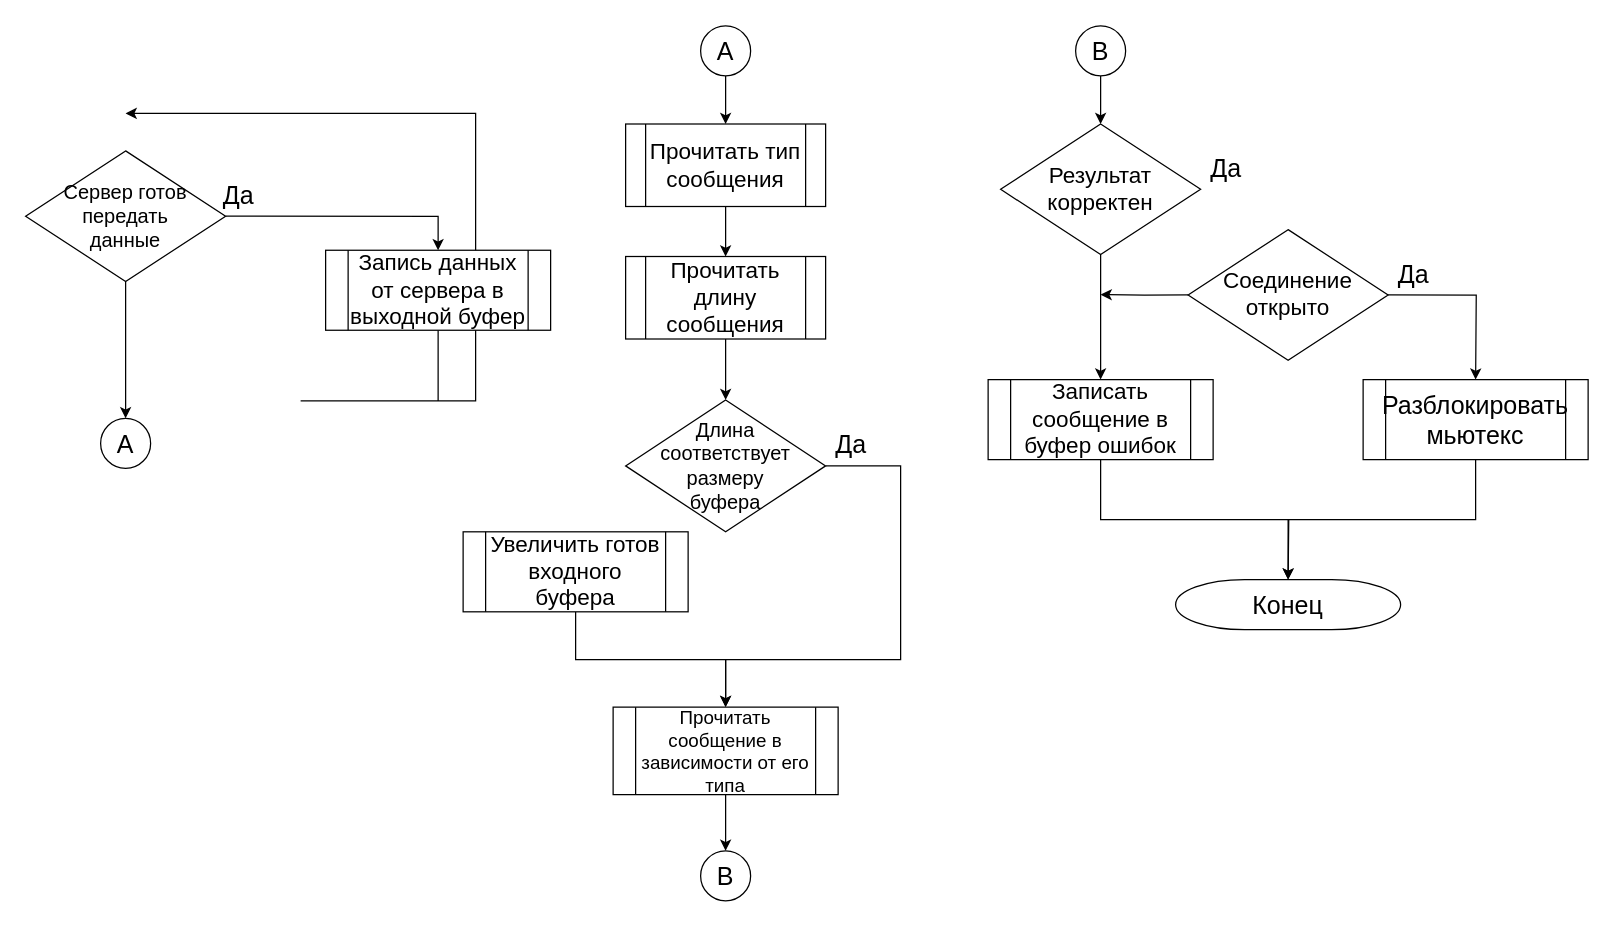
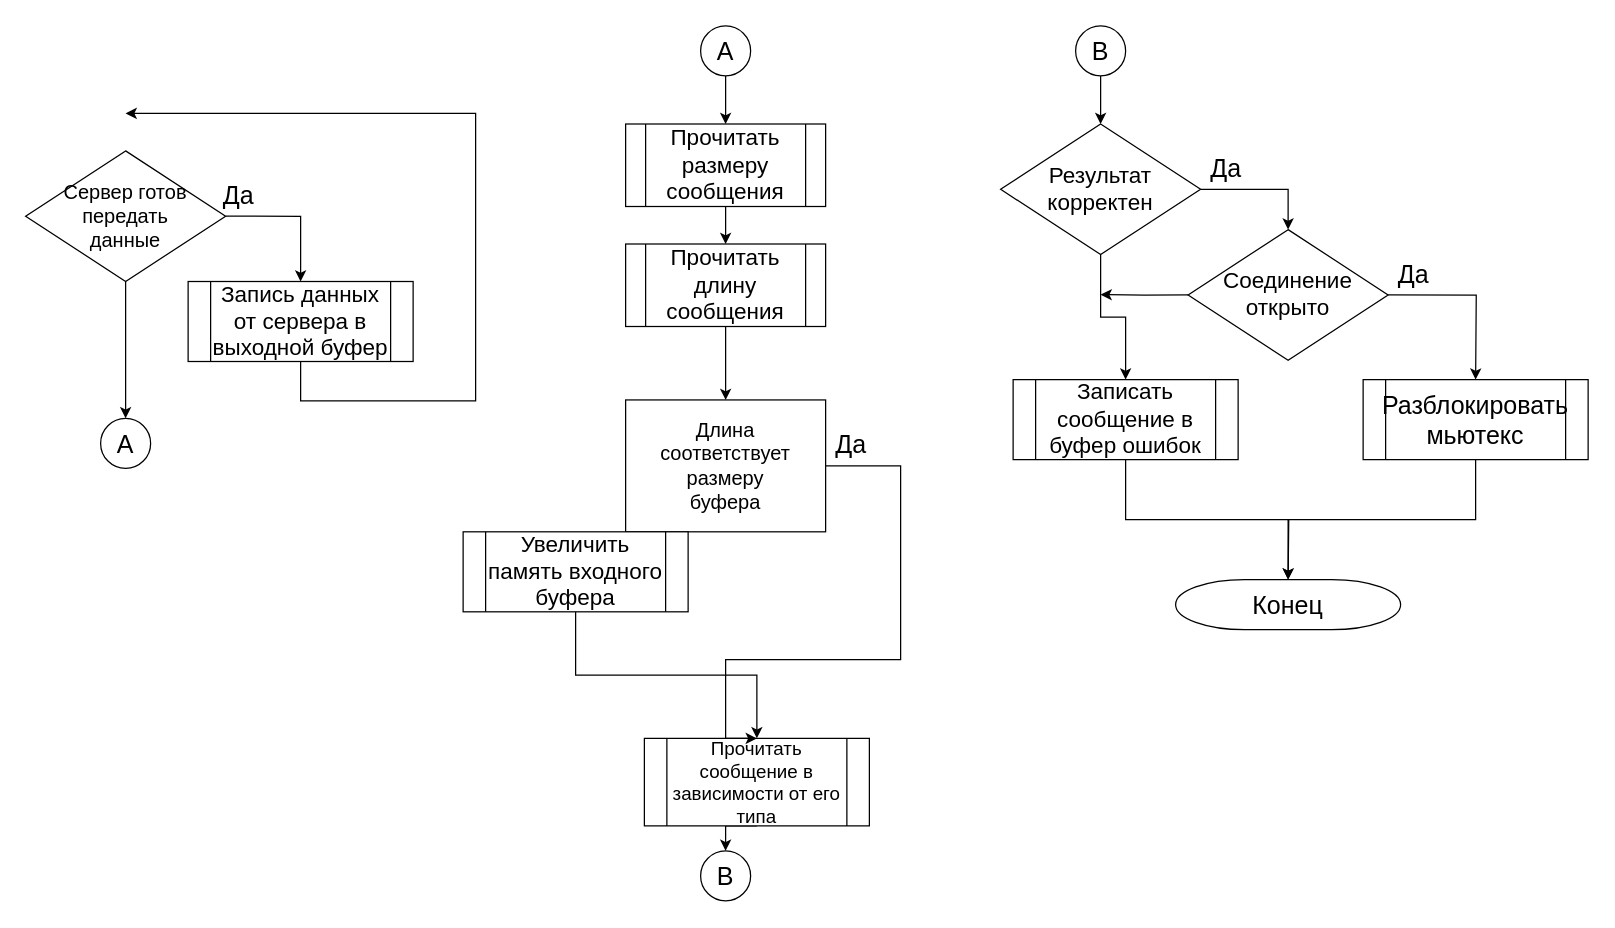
(726, 166) -> (726, 166)
none -> (1260, 189)
(438, 290) -> (301, 321)
(726, 298) -> (726, 285)
(1101, 419) -> (1126, 419)
(726, 466) -> (726, 466)
(576, 572) -> (576, 572)
(726, 751) -> (757, 782)
